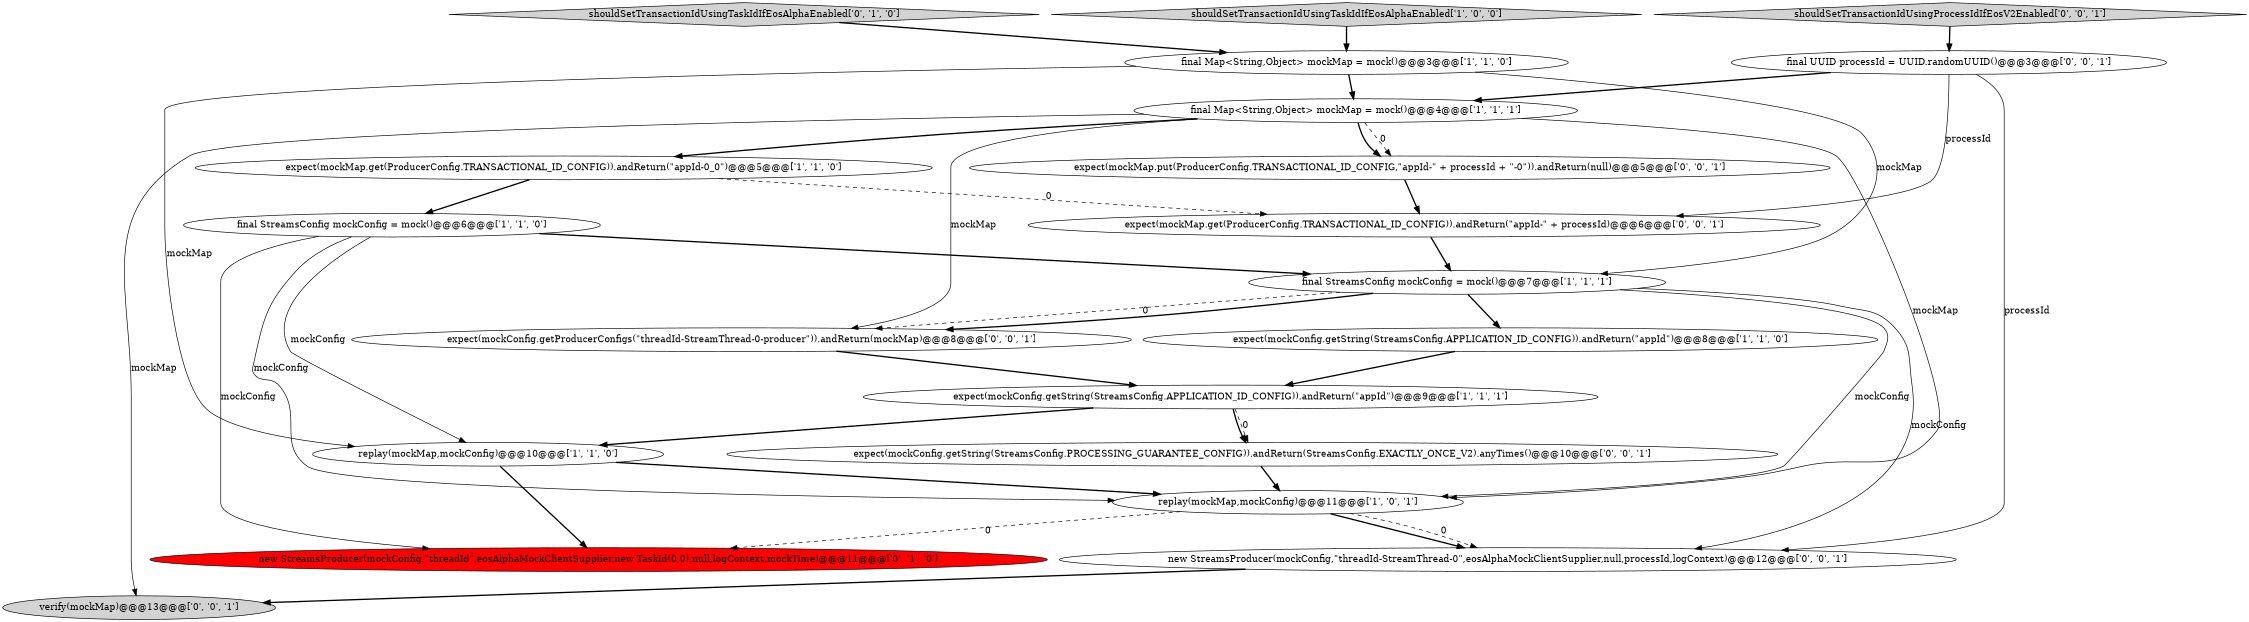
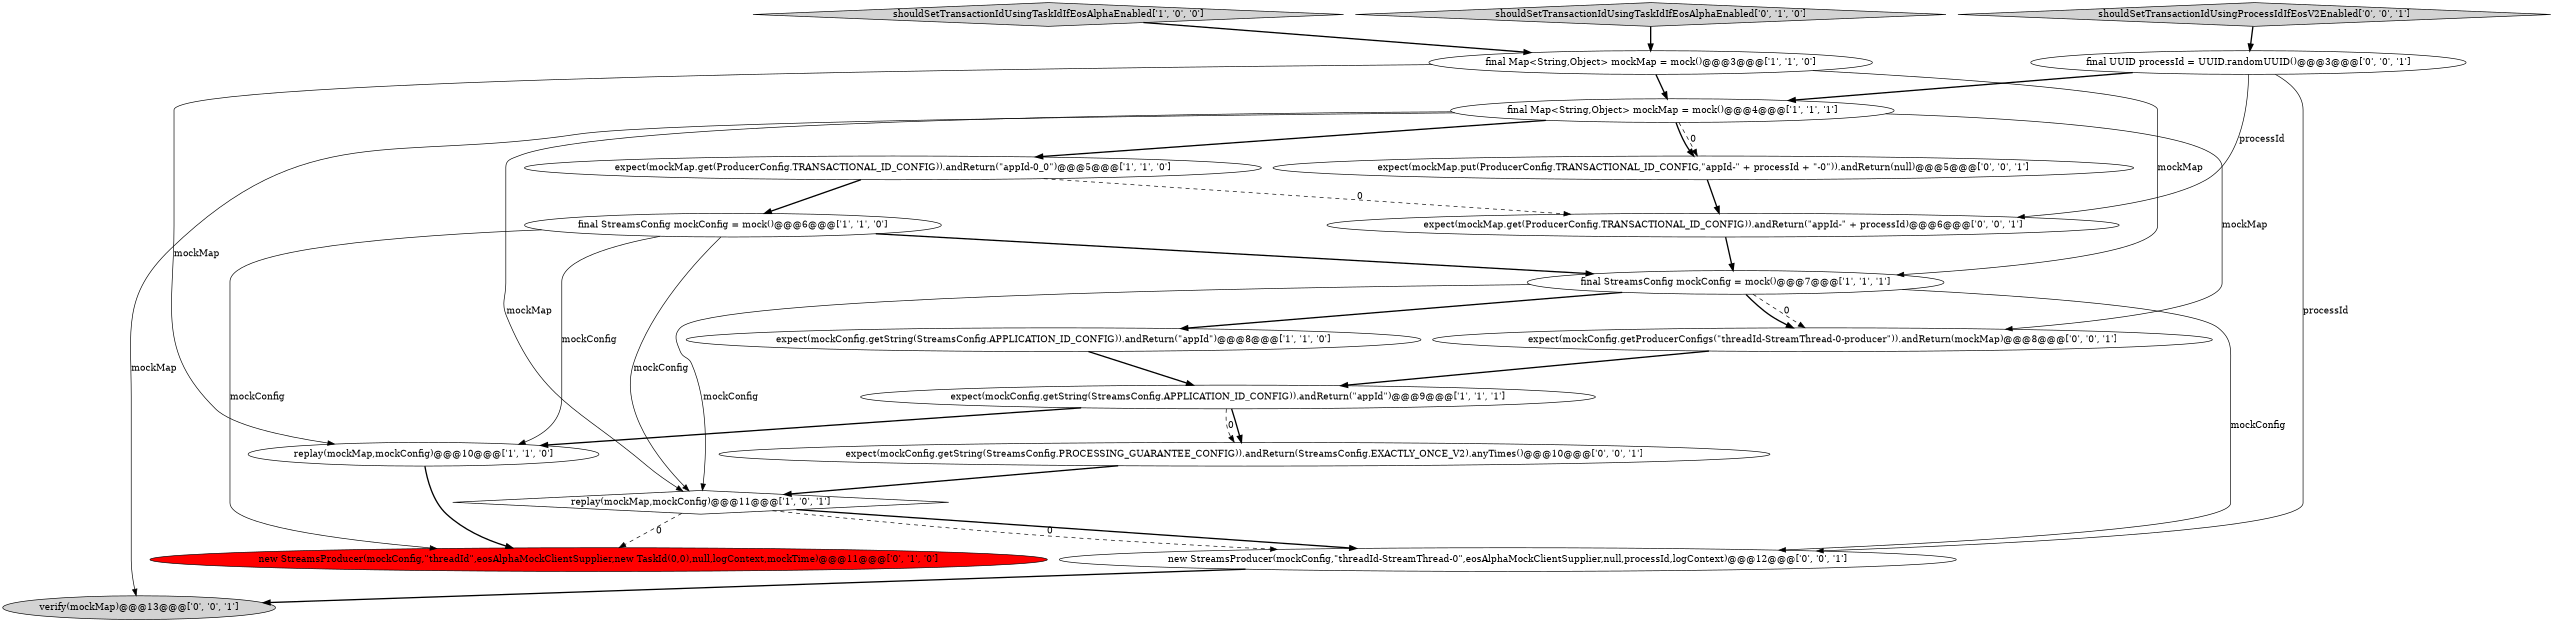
(885, 478) -> none
(1288, 502) -> (701, 502)
